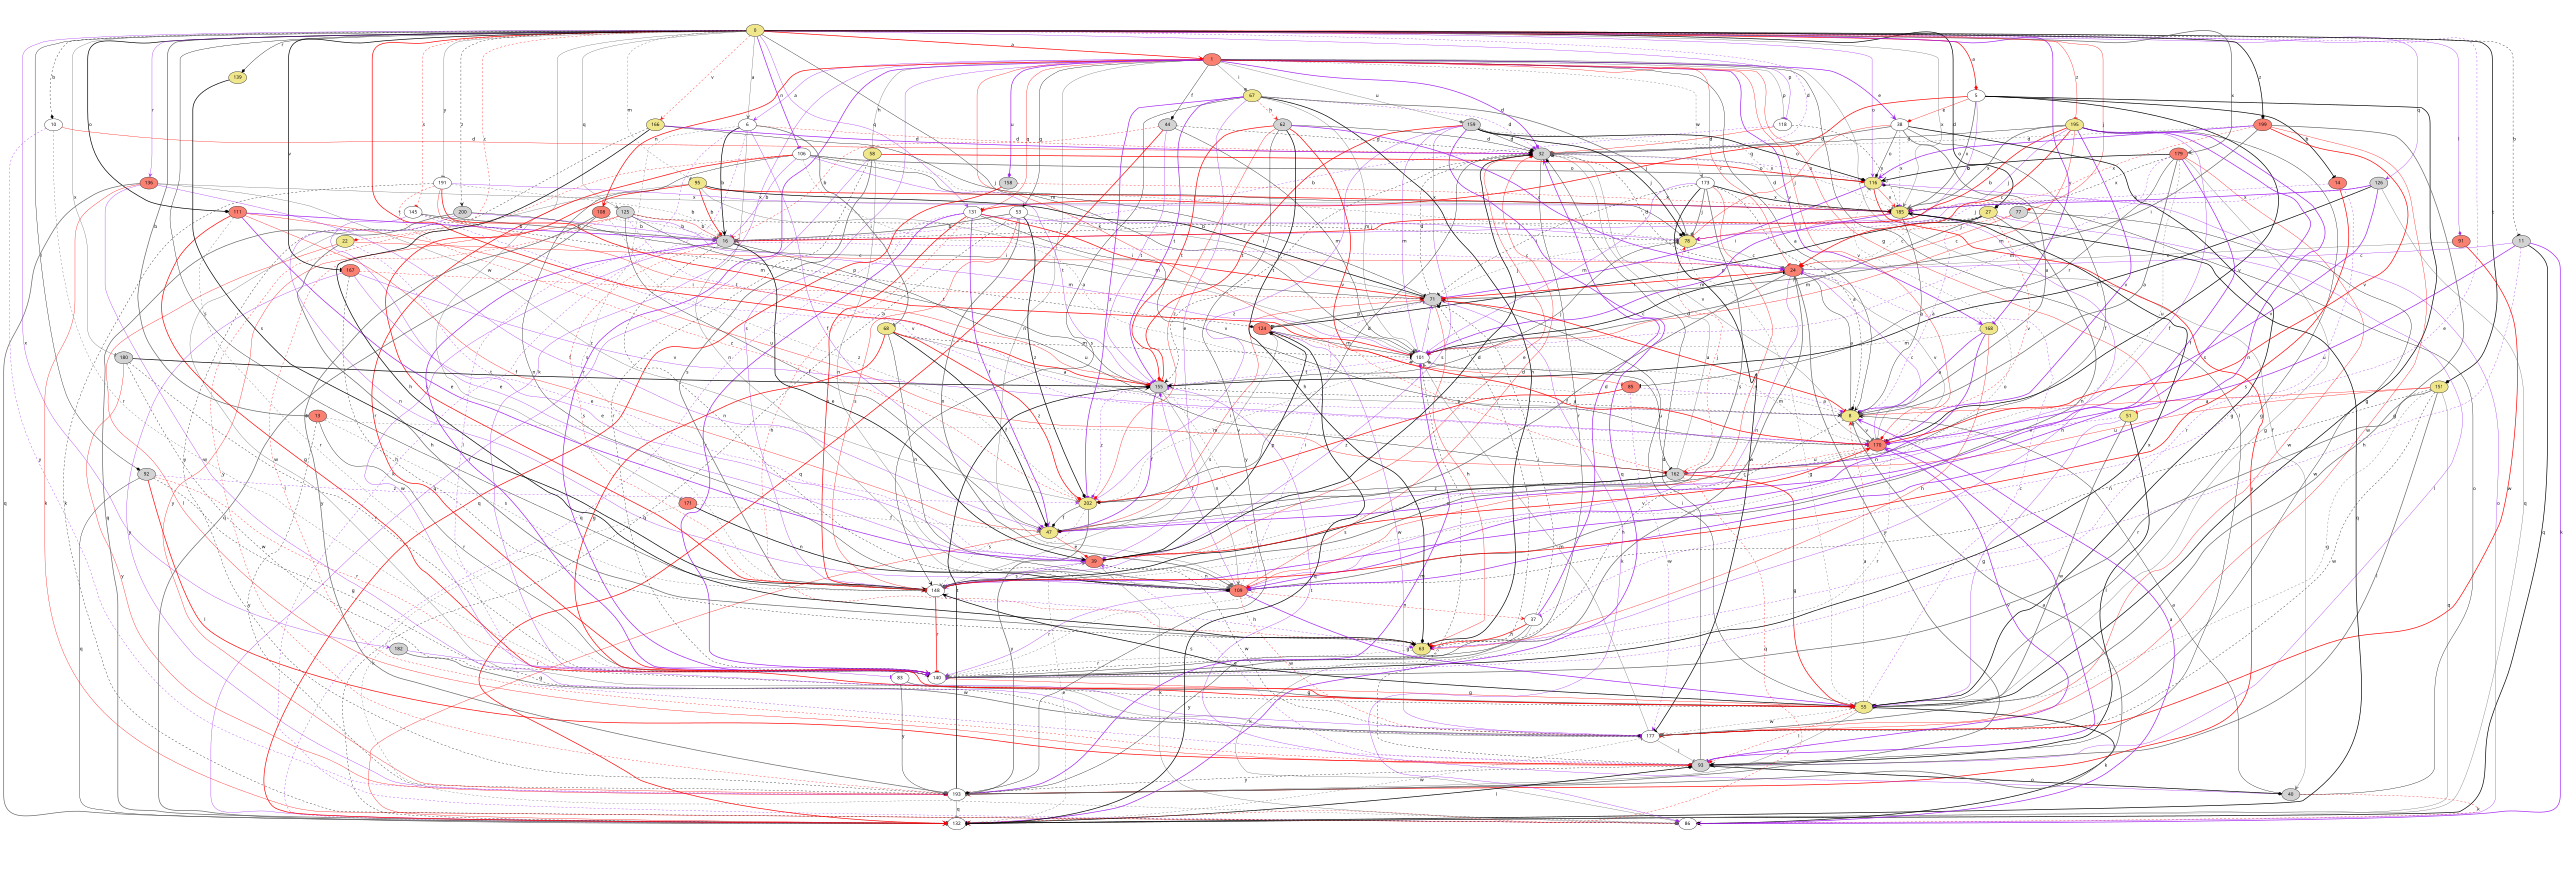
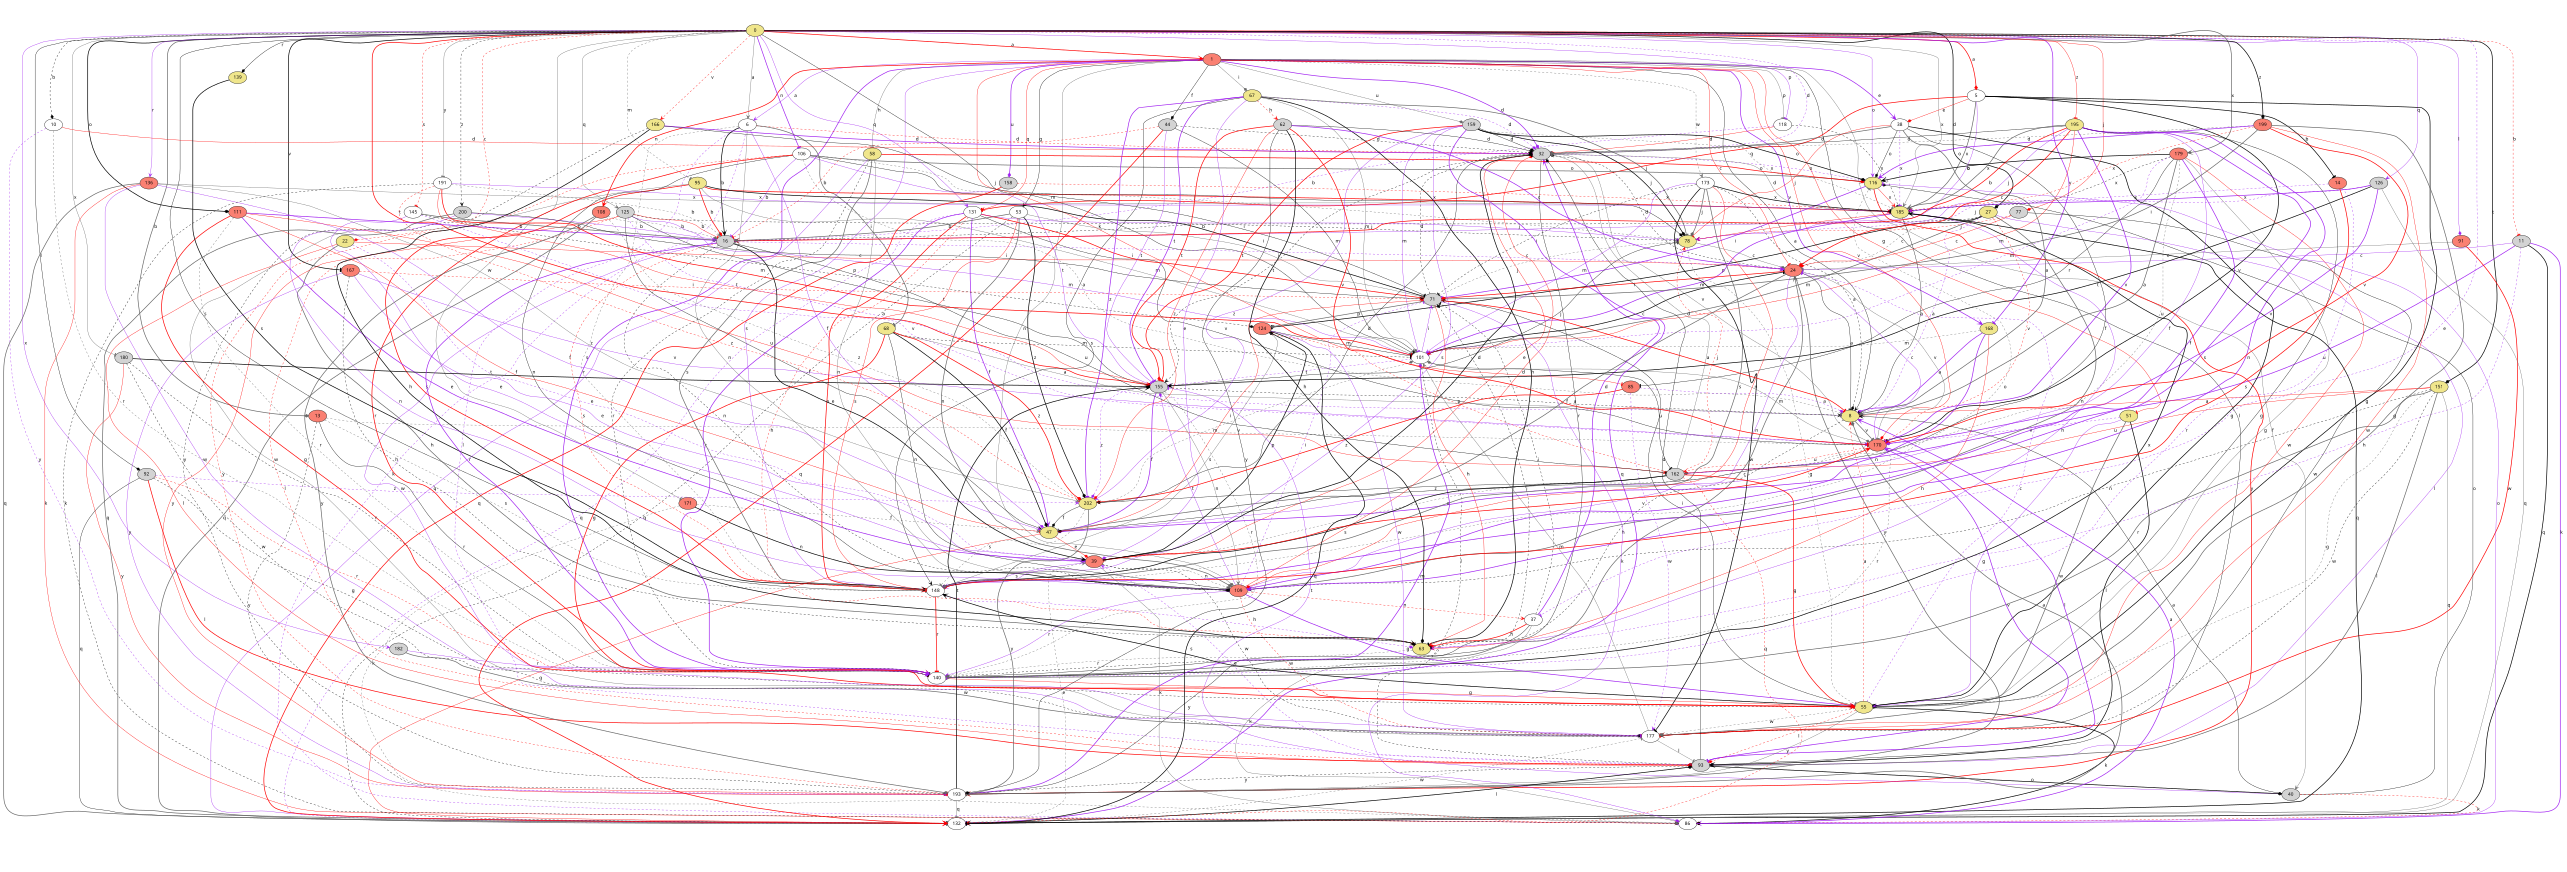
(1731, 34) -> (1731, 34)
(1658, 372) -> (1658, 372)
(900, 678) -> none
